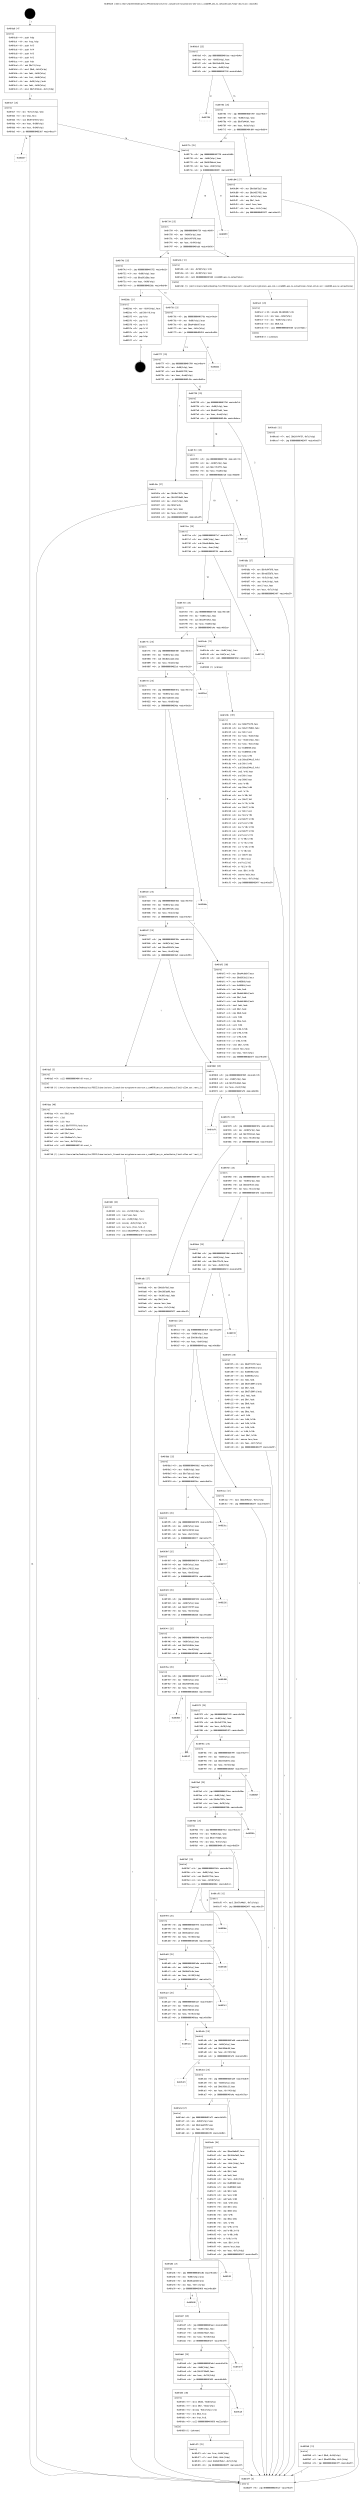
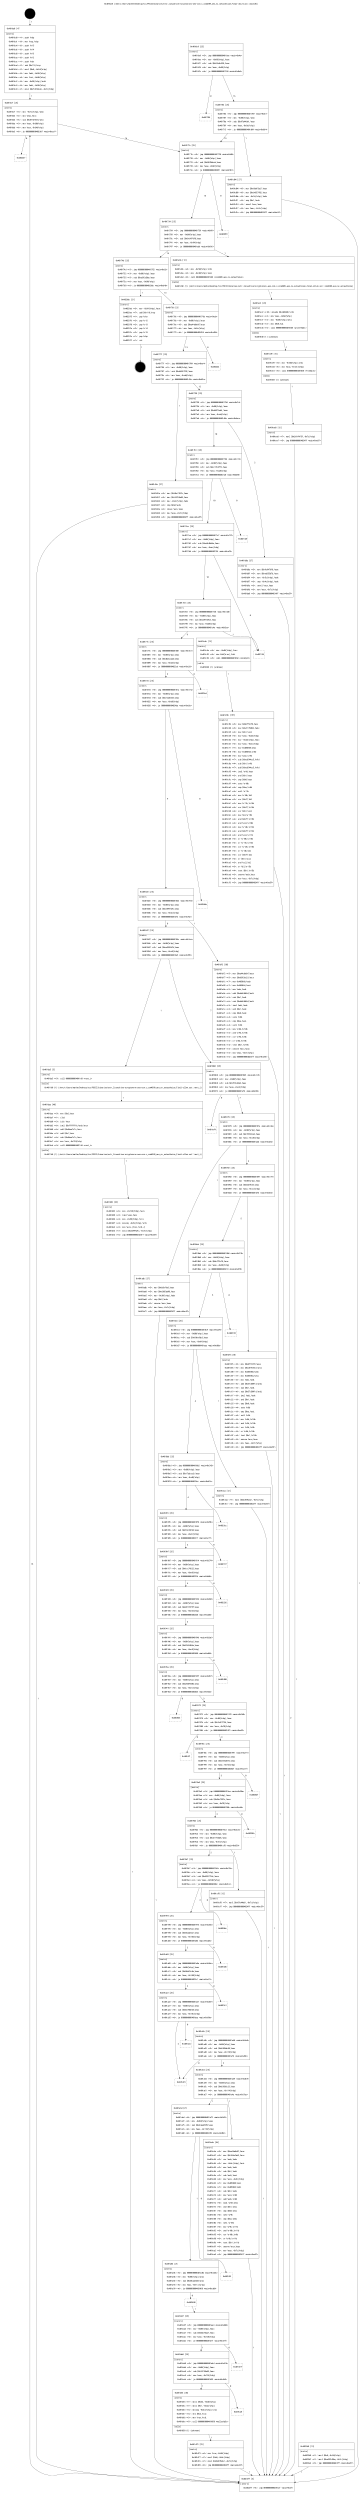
none -> (289, 367)
(213, 634) -> (244, 637)
(186, 1724) -> (202, 1698)
(203, 2024) -> (175, 2050)
(198, 2302) -> (193, 2309)
